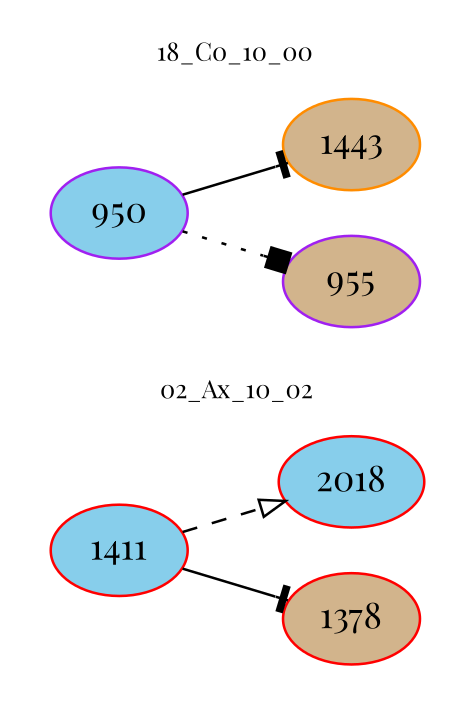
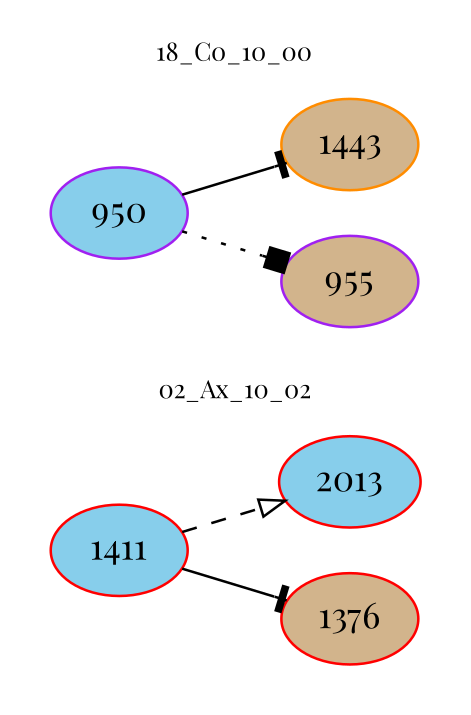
(352, 482) -> (350, 482)
(352, 619) -> (350, 619)
